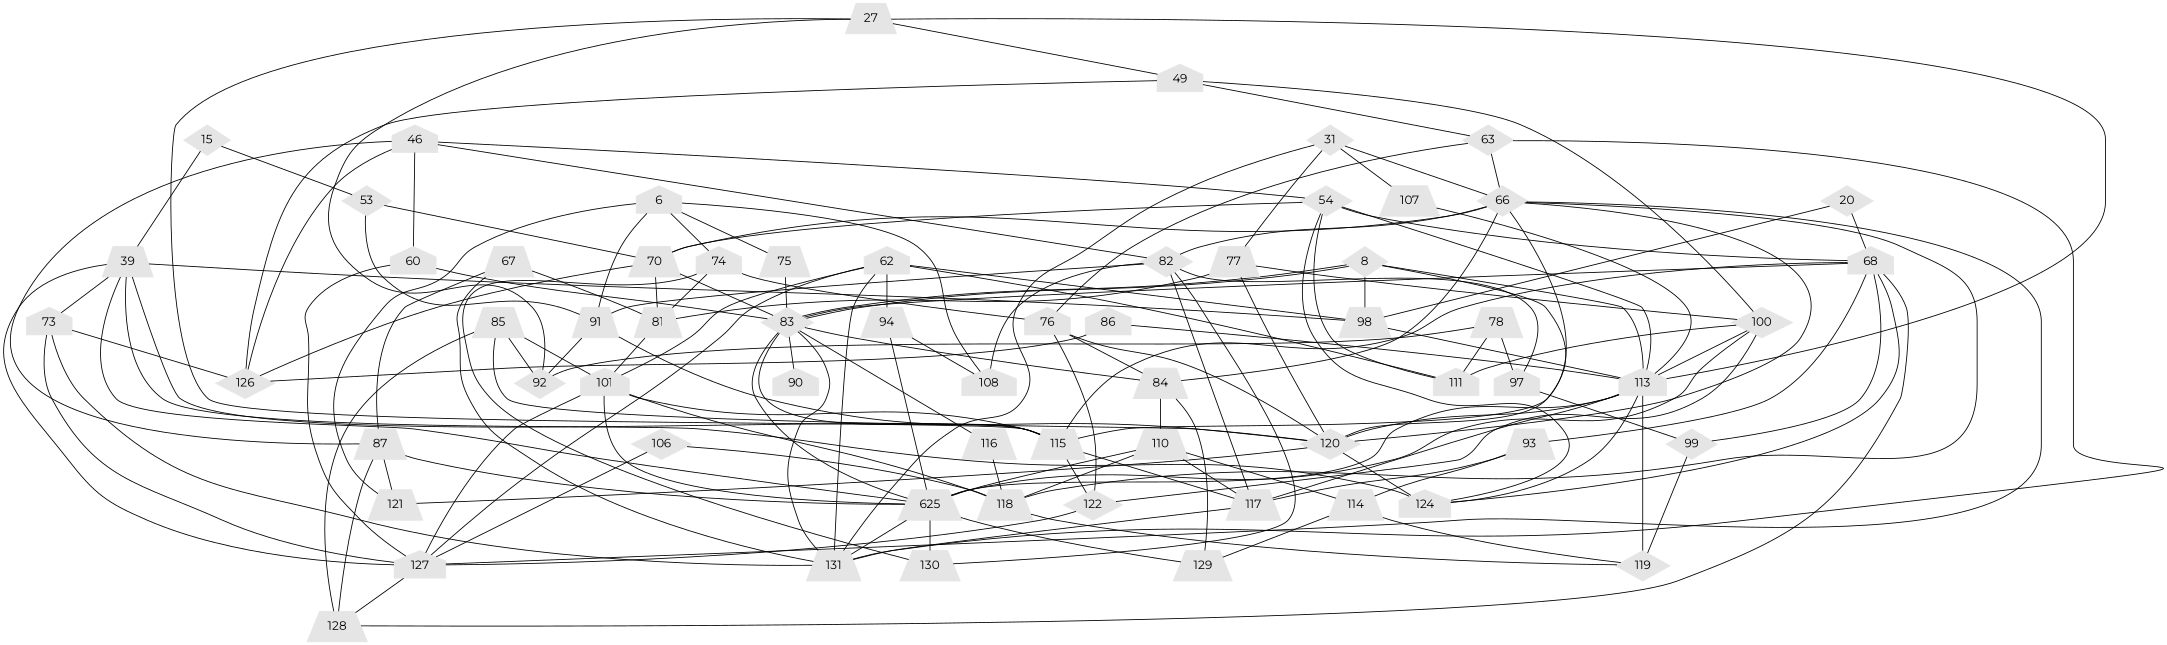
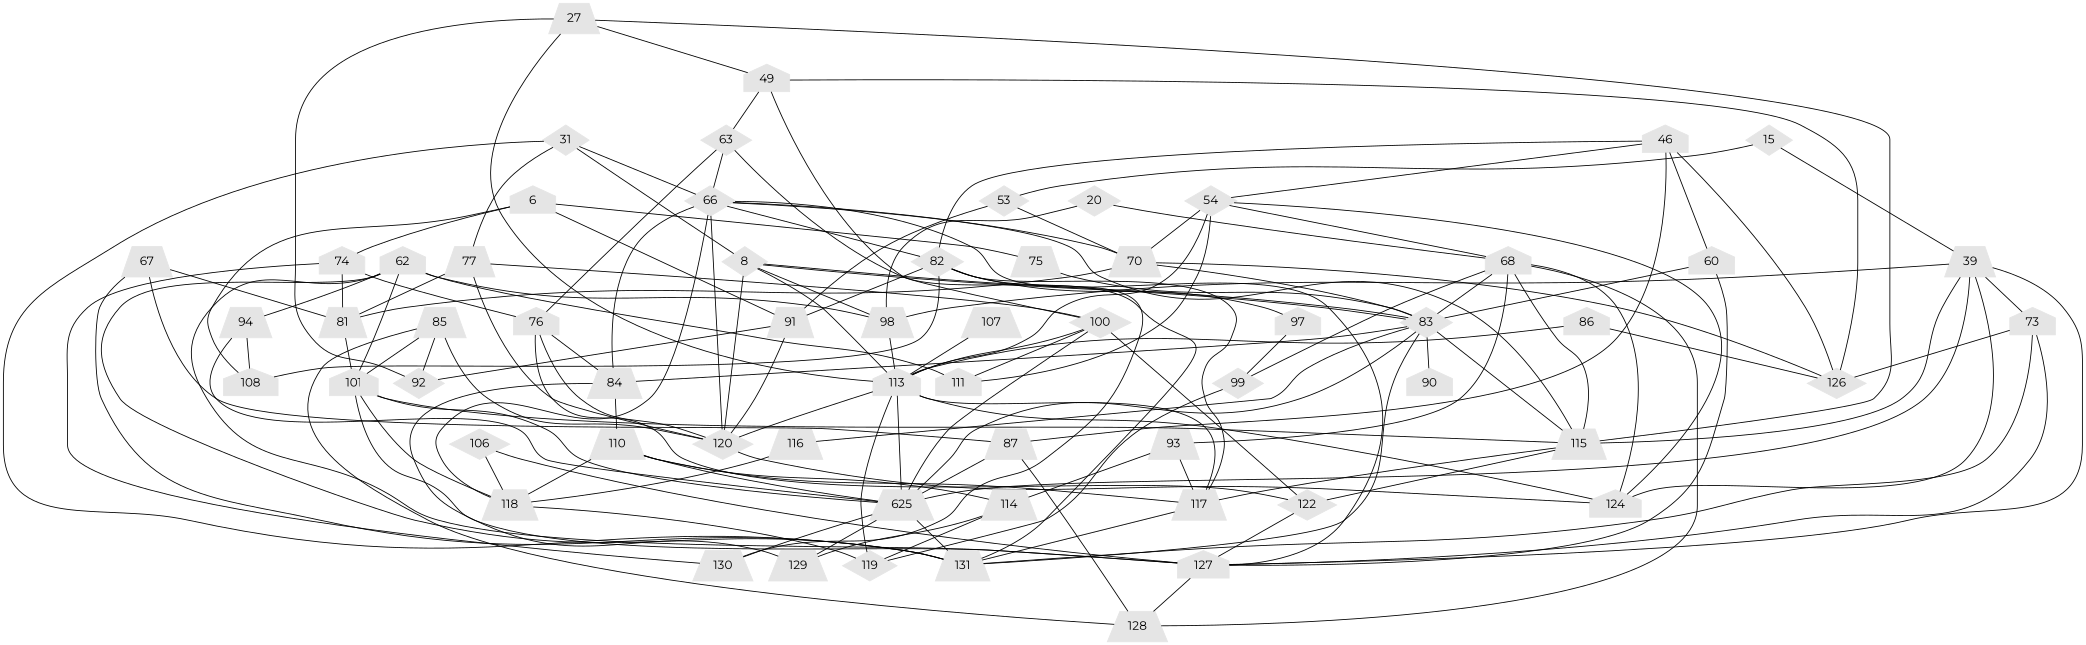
(1366, 168) -> (651, 199)
(1497, 323) -> none
(395, 505) -> none
